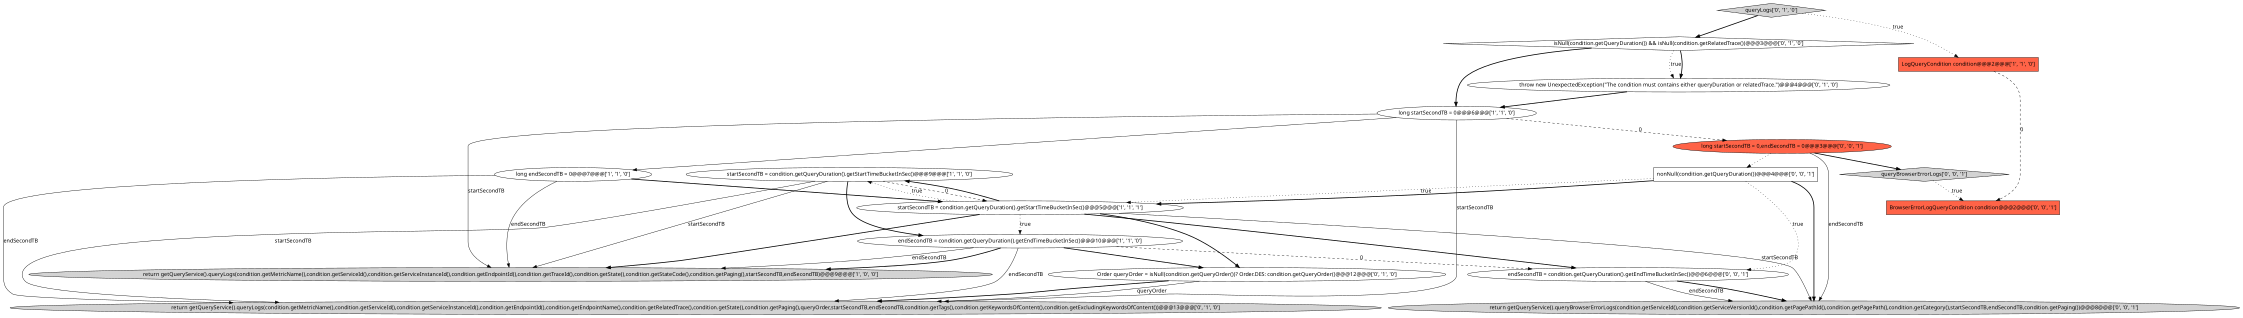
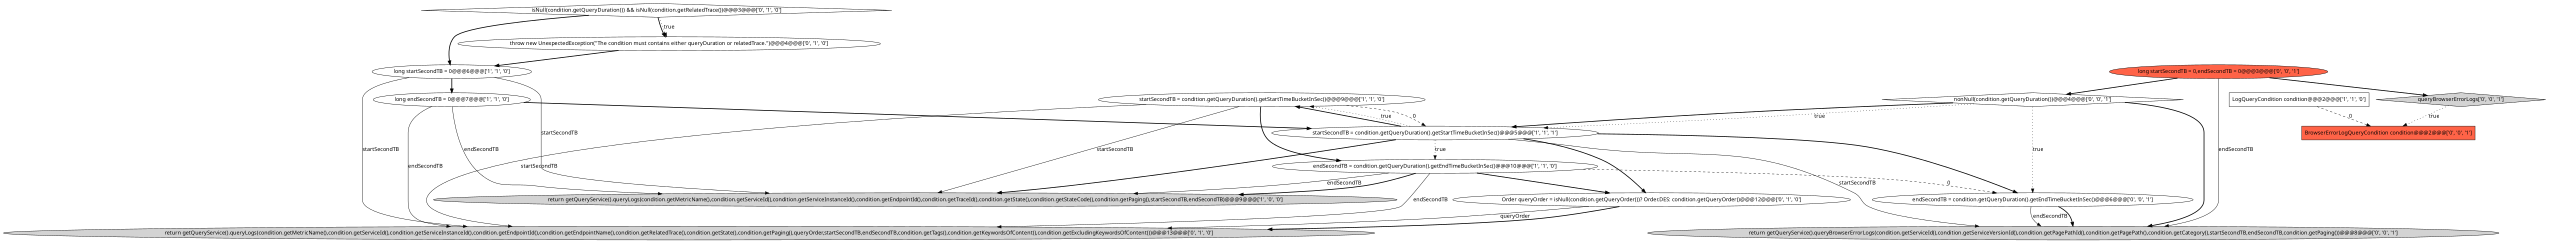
(1771, 10) -> none
(1968, 64) -> (2299, 100)
(1615, 129) -> none
(1017, 144) -> (452, 84)
(1761, 159) -> (2124, 86)
(1736, 174) -> (2033, 100)
